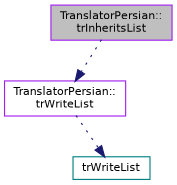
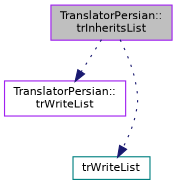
(87, 132) -> (137, 93)
